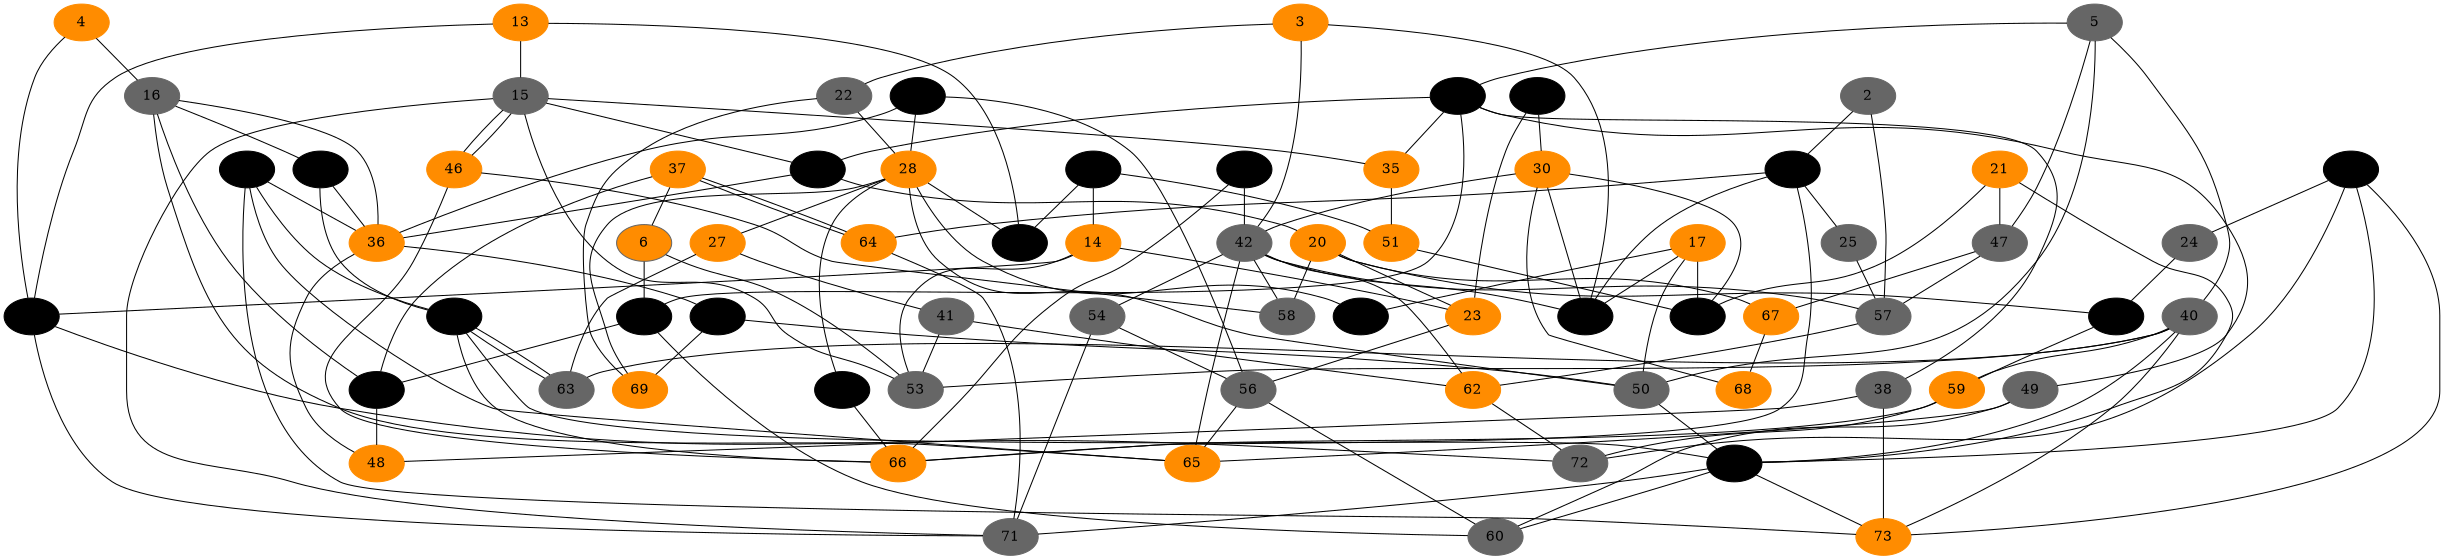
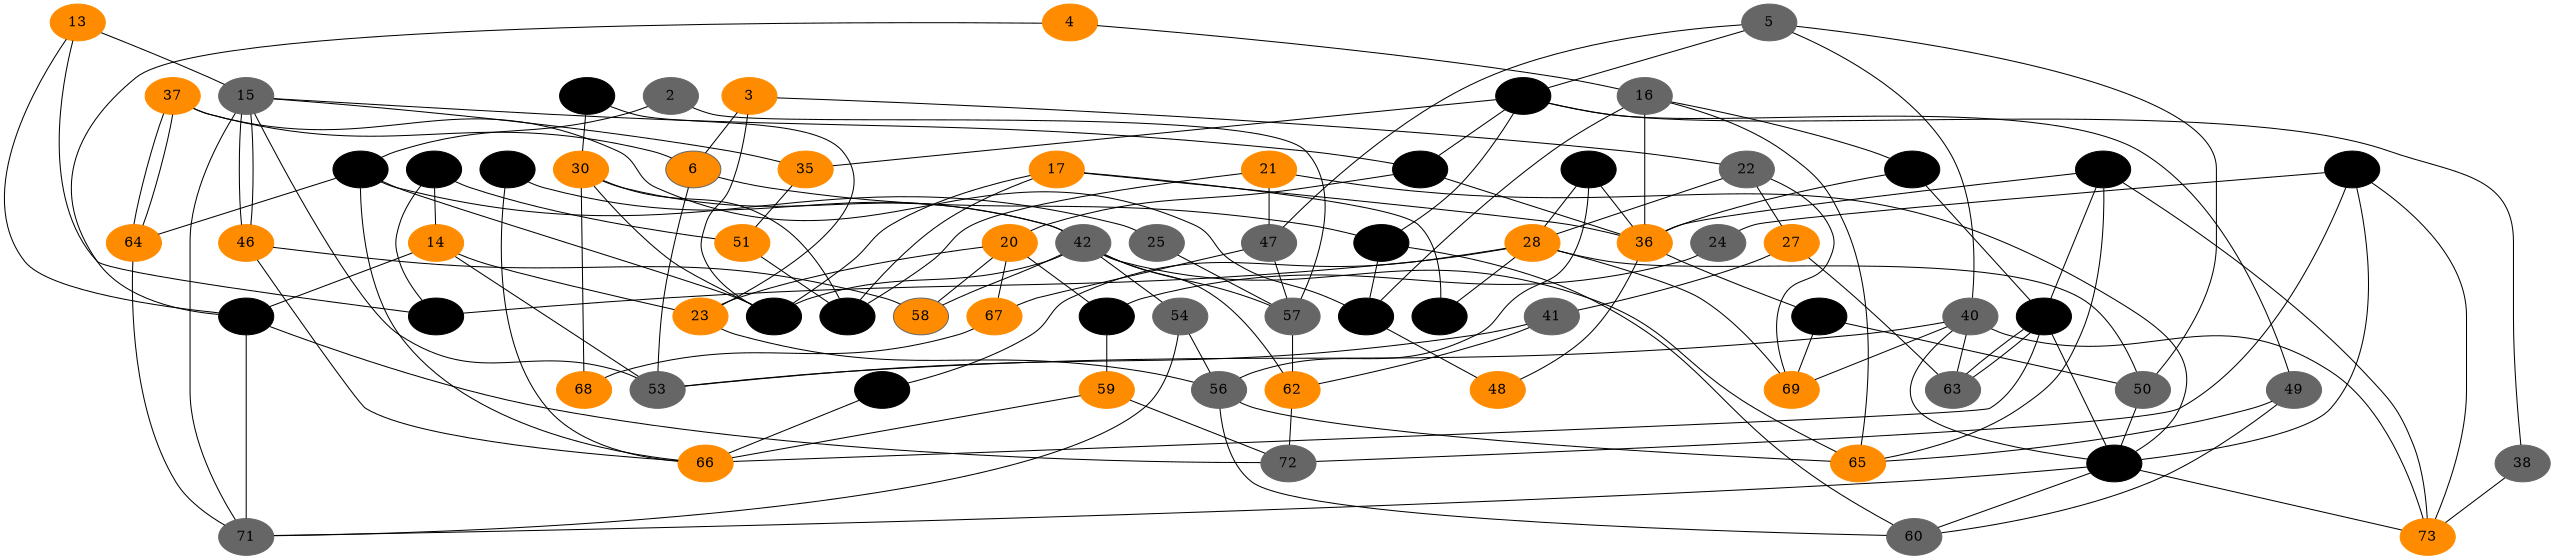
(1294, 138) -> (721, 133)
(813, 206) -> (1769, 206)
(1656, 312) -> (1379, 203)
(1287, 316) -> (921, 316)
(2039, 359) -> (1881, 353)
(1131, 434) -> none
